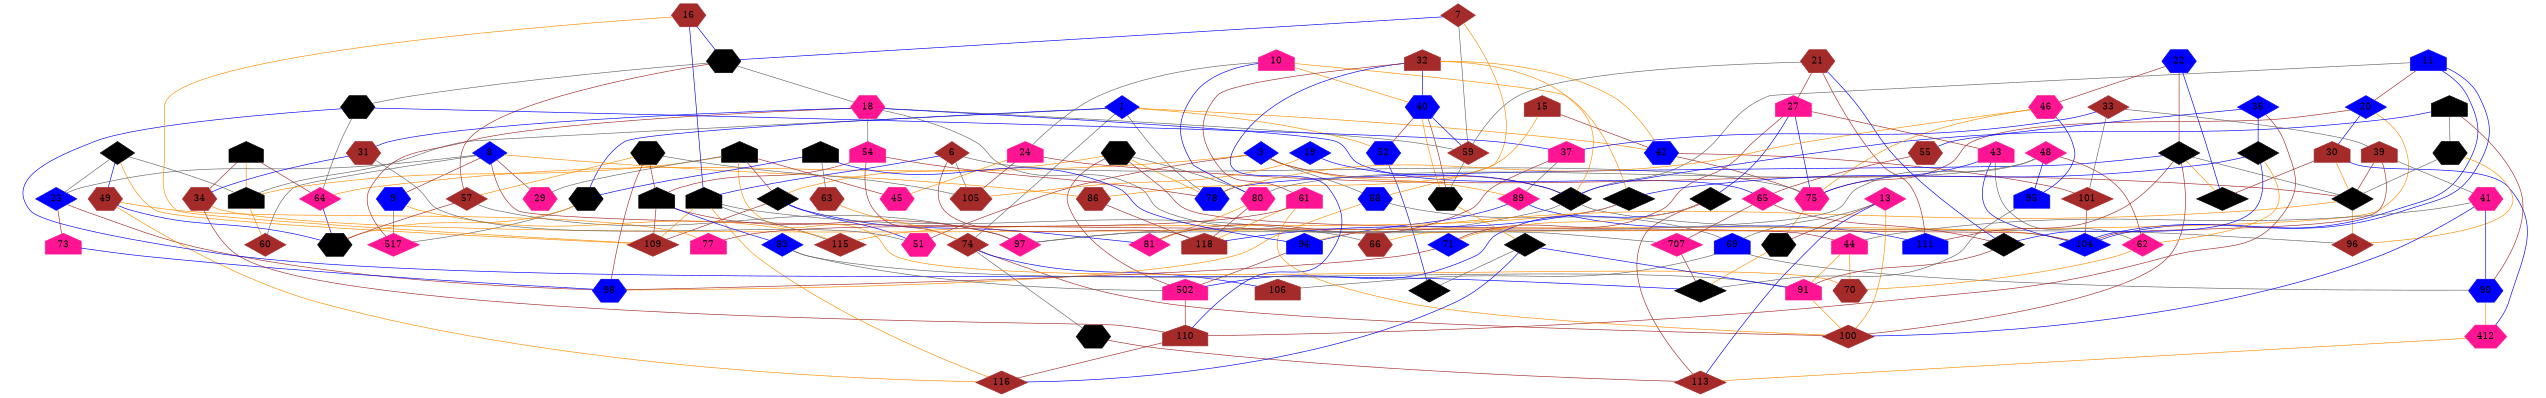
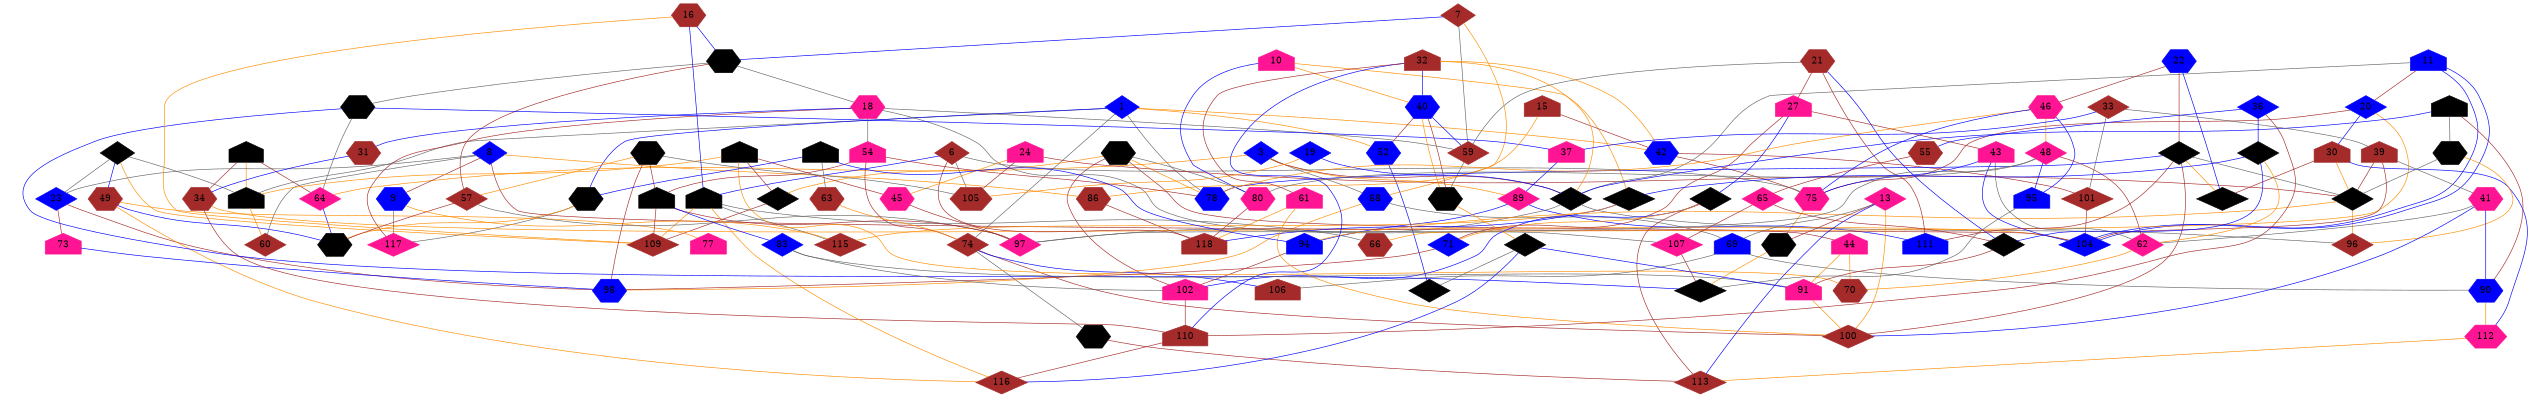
(1137, 82) -> none
(1942, 128) -> (1942, 128)
none -> (2046, 130)
(1324, 139) -> none
(1802, 150) -> none
(1542, 177) -> (1542, 177)
(540, 199) -> none
none -> (949, 219)
(2168, 220) -> (2294, 232)
(1006, 226) -> none
(393, 245) -> (393, 245)
(919, 245) -> none
(1150, 245) -> none
(1677, 245) -> (1677, 245)
(1185, 291) -> (1185, 291)
(2486, 337) -> (2486, 337)
